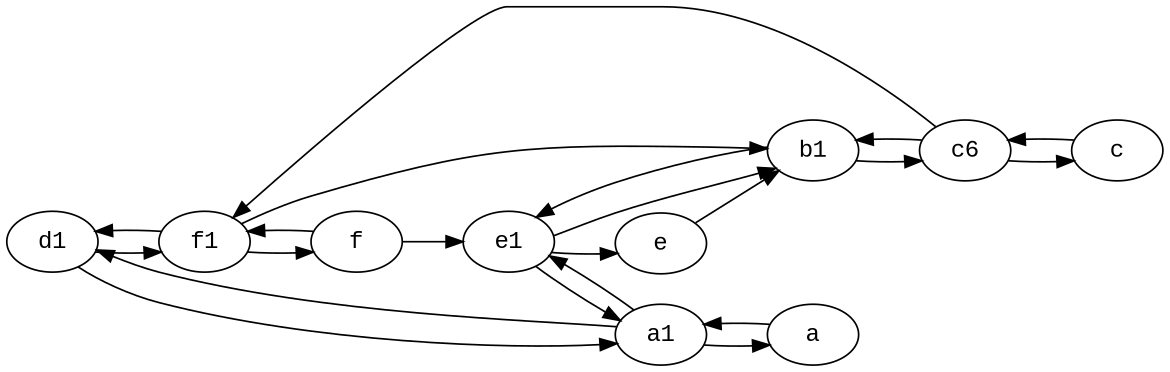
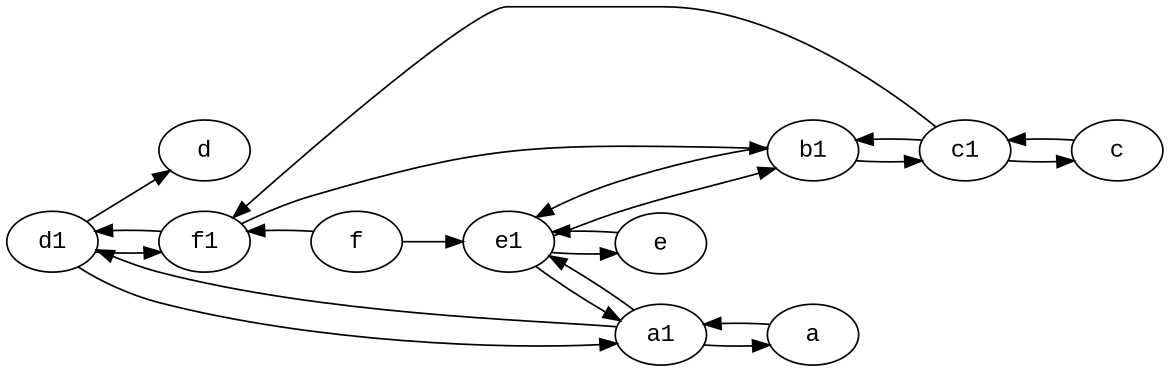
none -> (205, 150)
(965, 150) -> (965, 150)
(730, 201) -> (595, 231)
(272, 253) -> none
